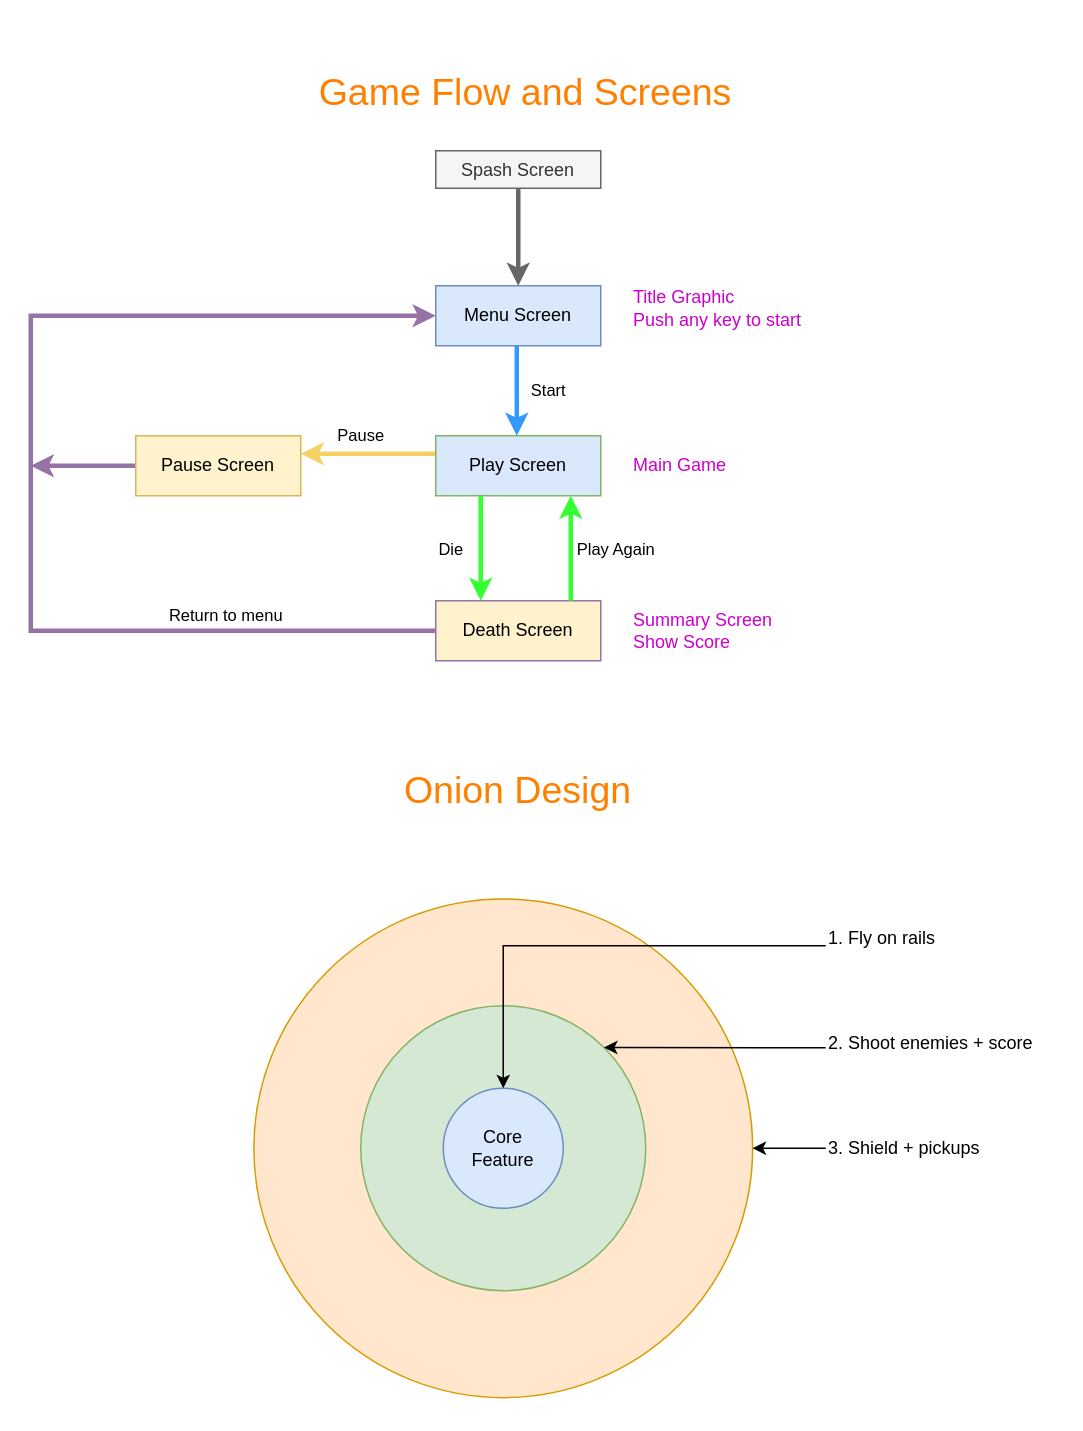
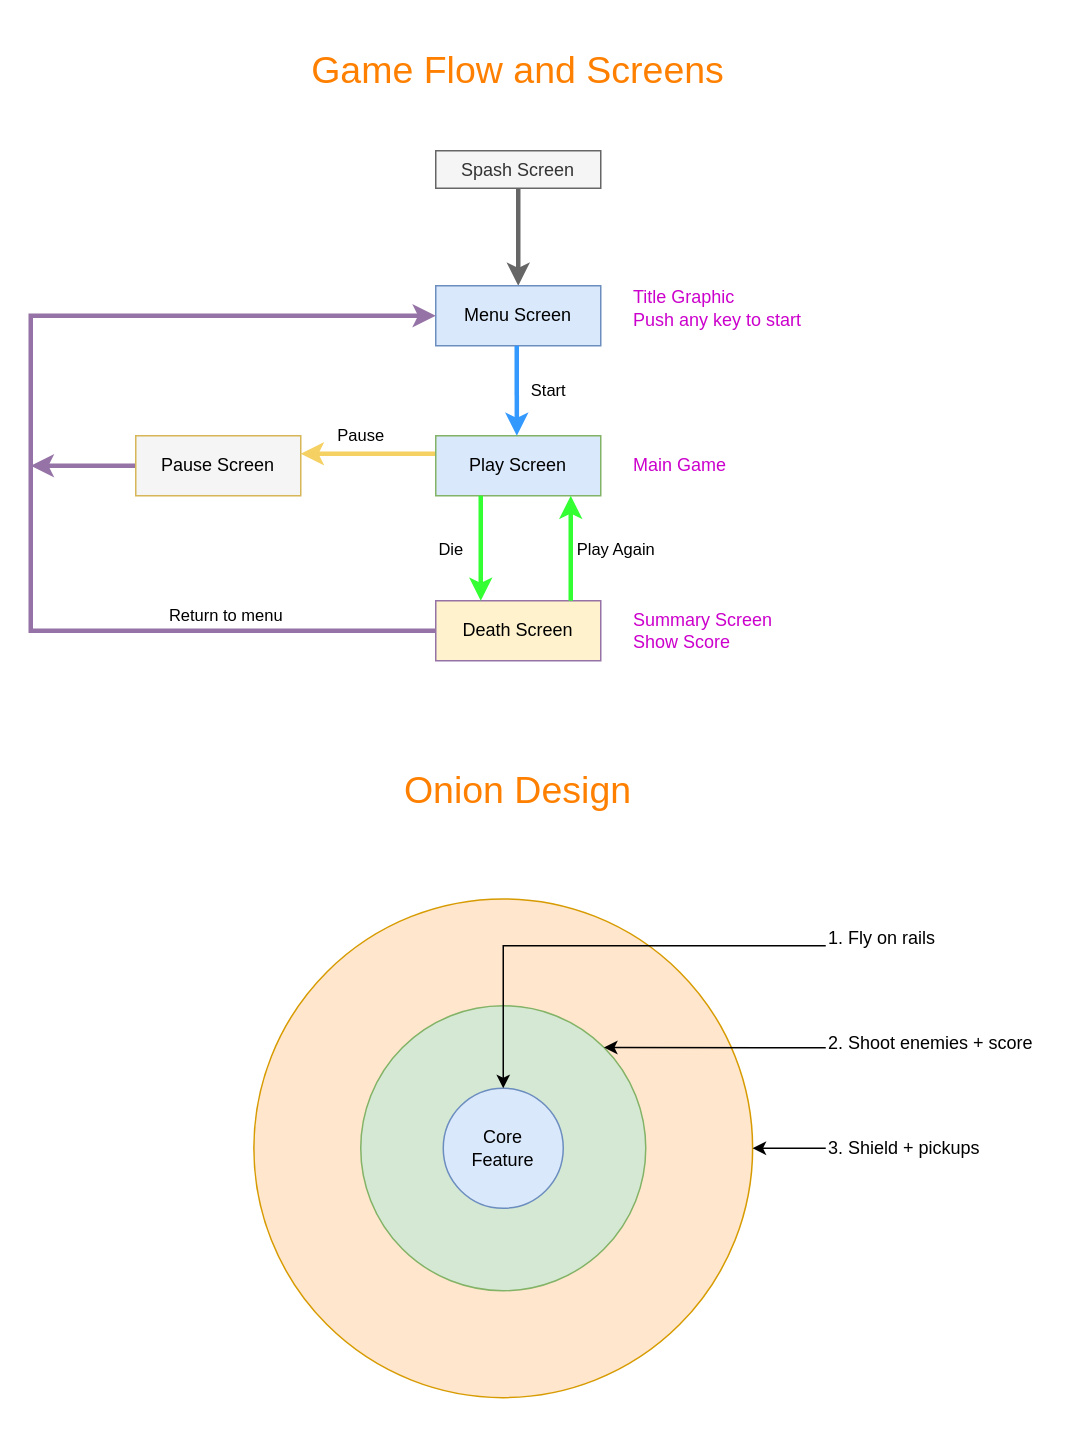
(526, 91) -> (518, 68)
(218, 466) -> (218, 466)
